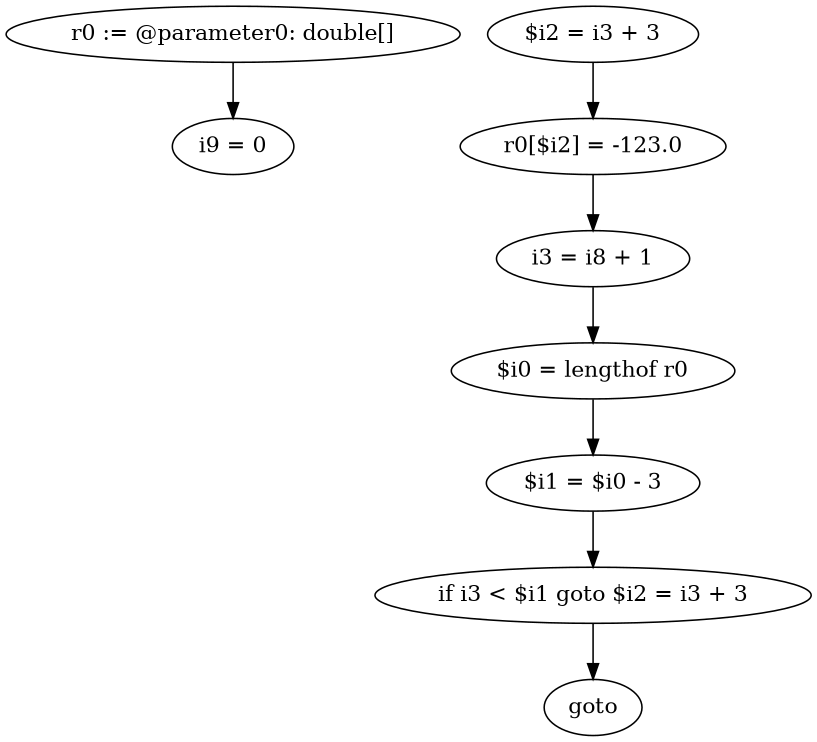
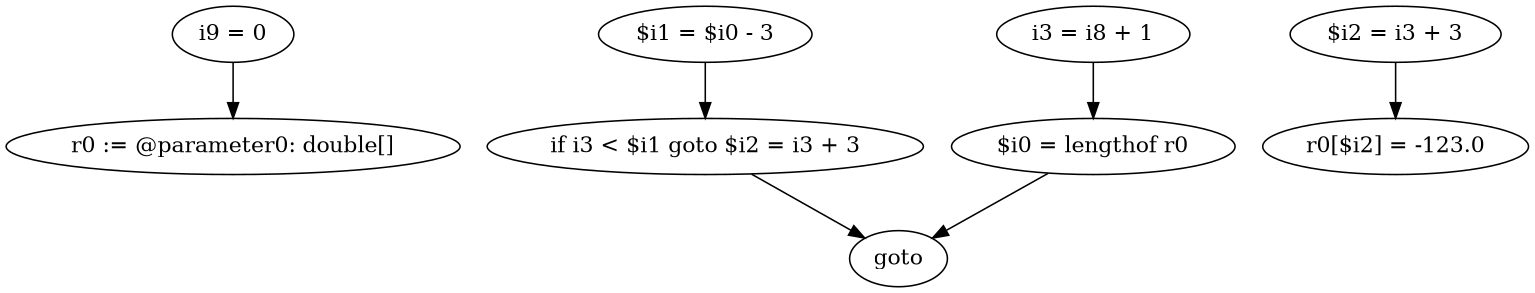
(233, 83) -> (233, 83)
(593, 195) -> none
(593, 419) -> (997, 202)
